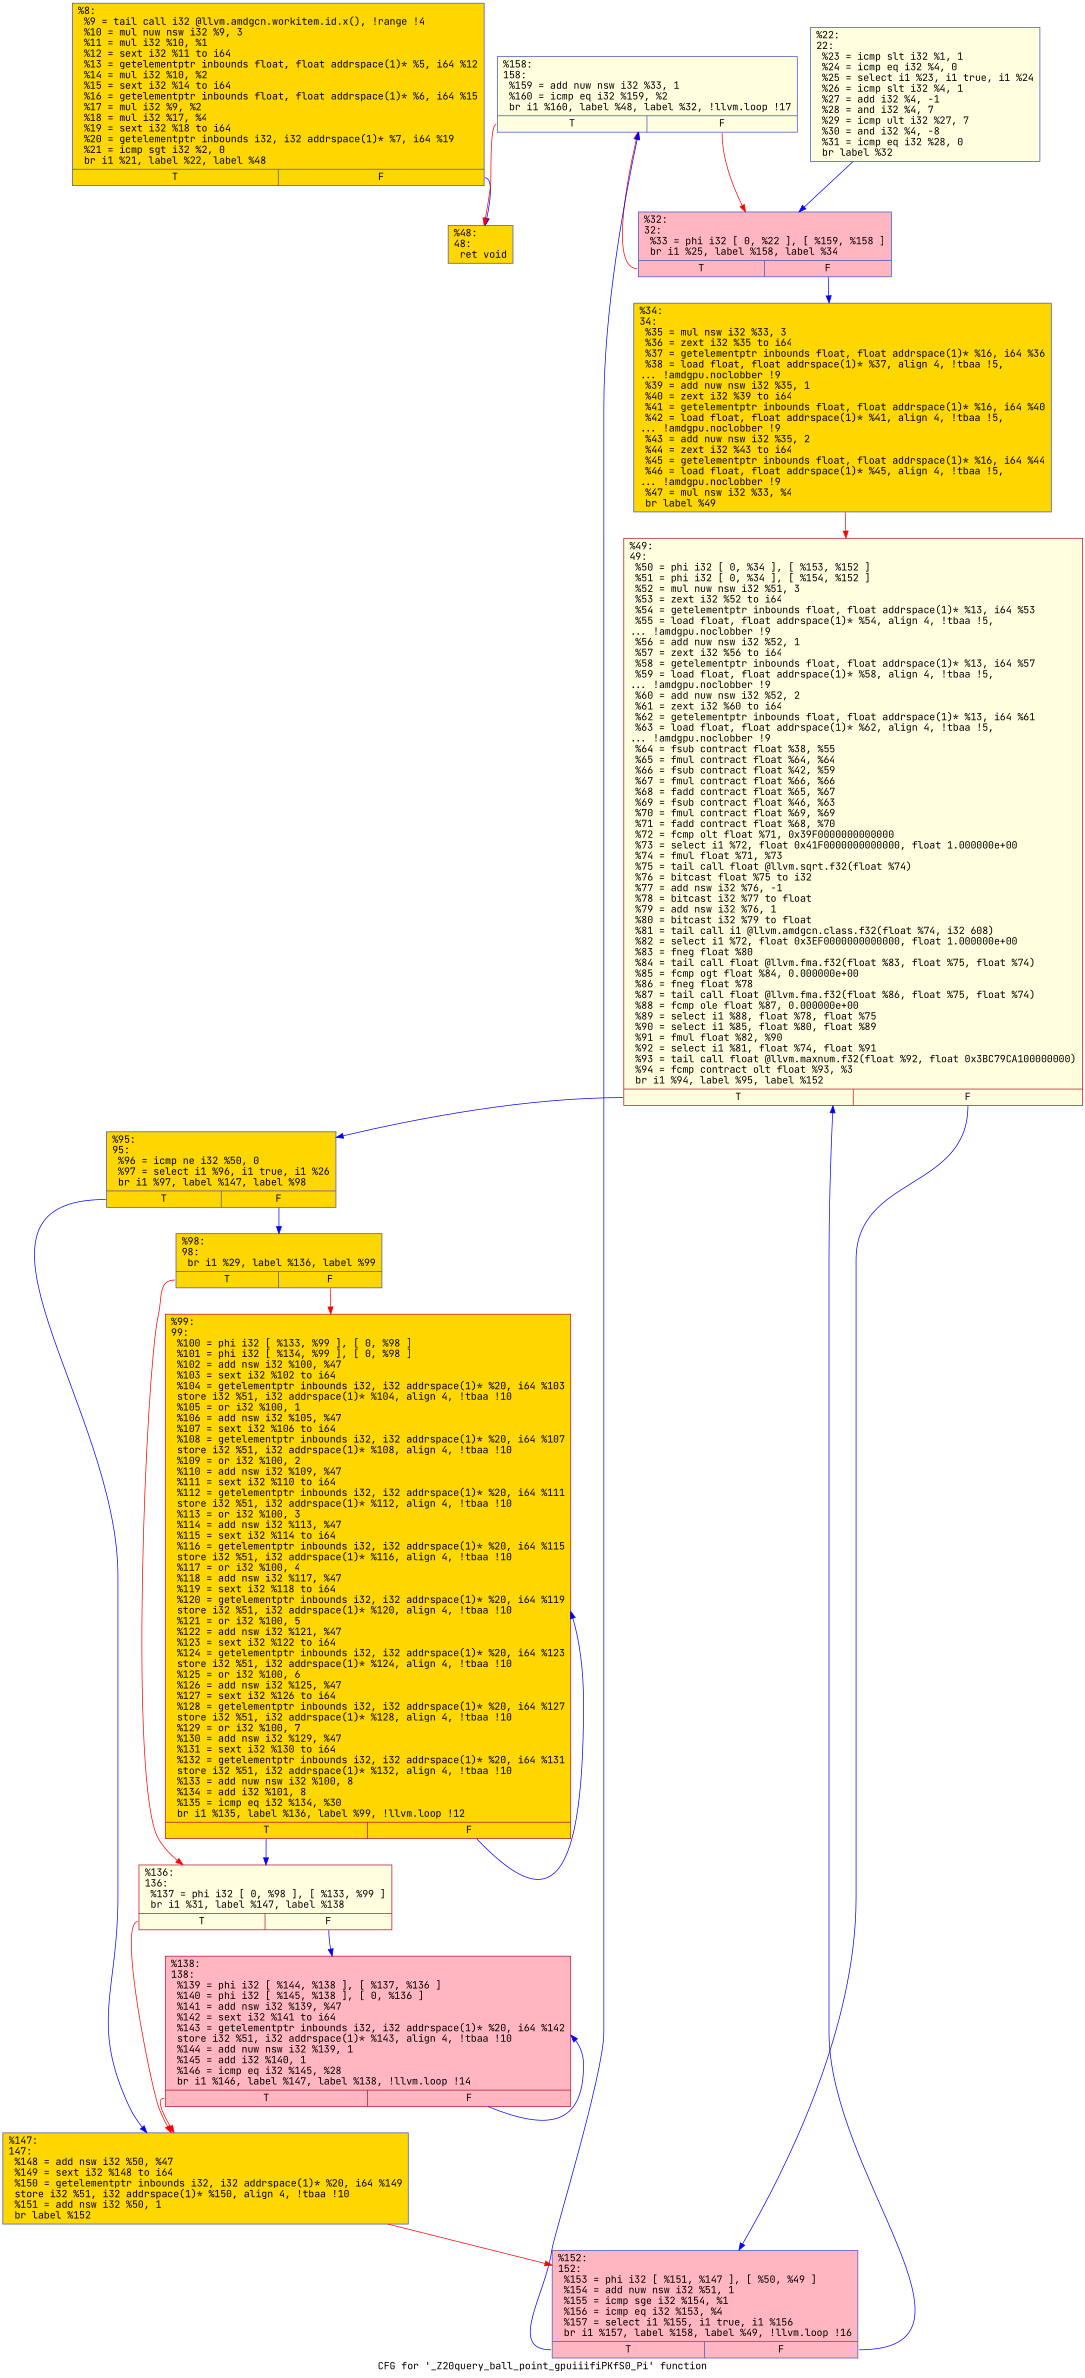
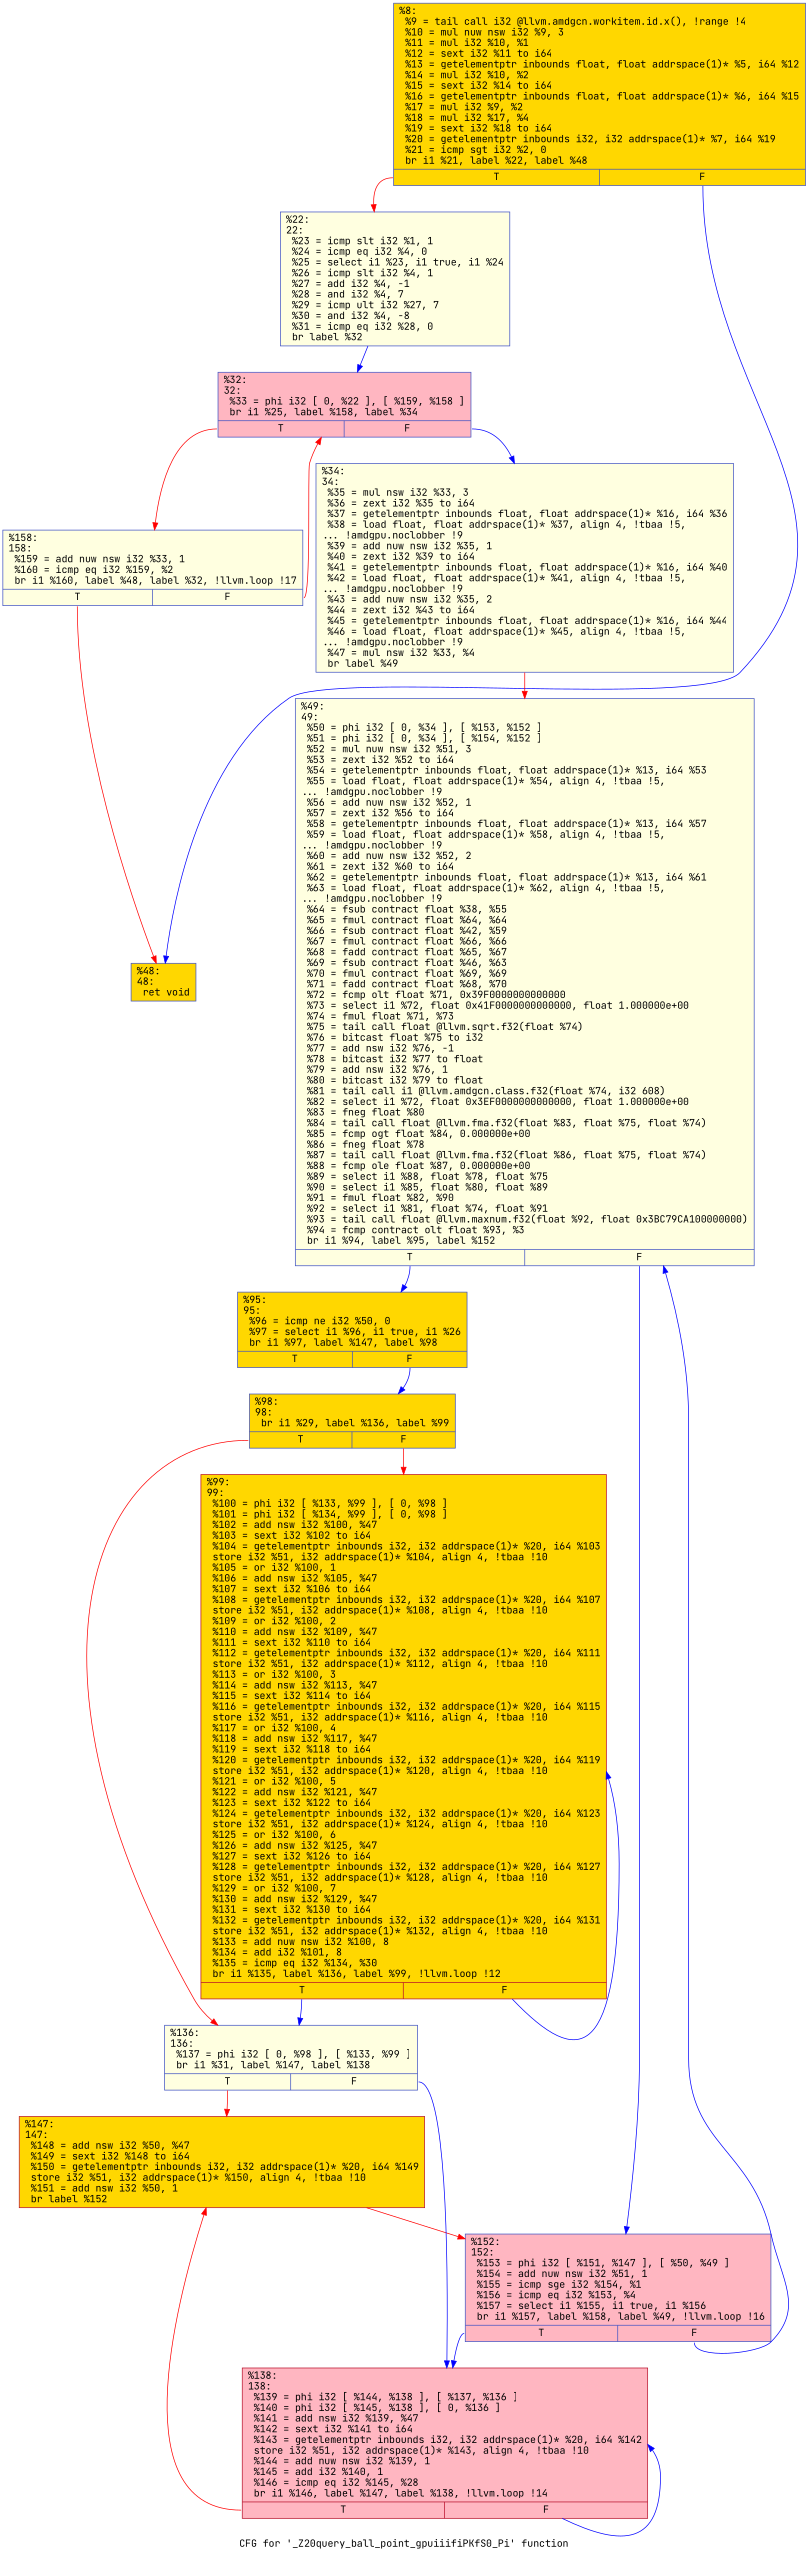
none -> (377, 186)
(843, 408) -> (525, 568)
(853, 822) -> (525, 982)
(604, 1255) -> (457, 2346)
(118, 1638) -> none
(265, 1897) -> (291, 2058)
(206, 2178) -> (222, 2162)
